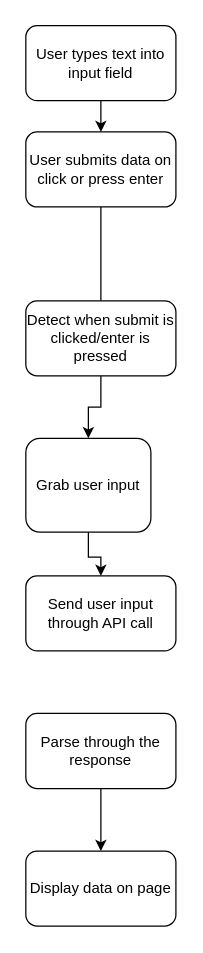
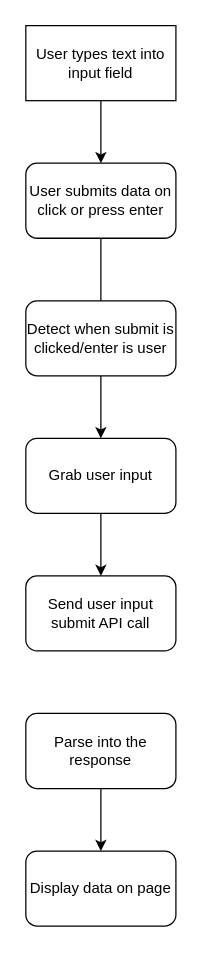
(101, 63) -> (101, 63)
(101, 169) -> (101, 201)
(101, 338) -> (101, 338)
(88, 485) -> (101, 476)
(101, 613) -> (101, 613)
(101, 751) -> (101, 751)
